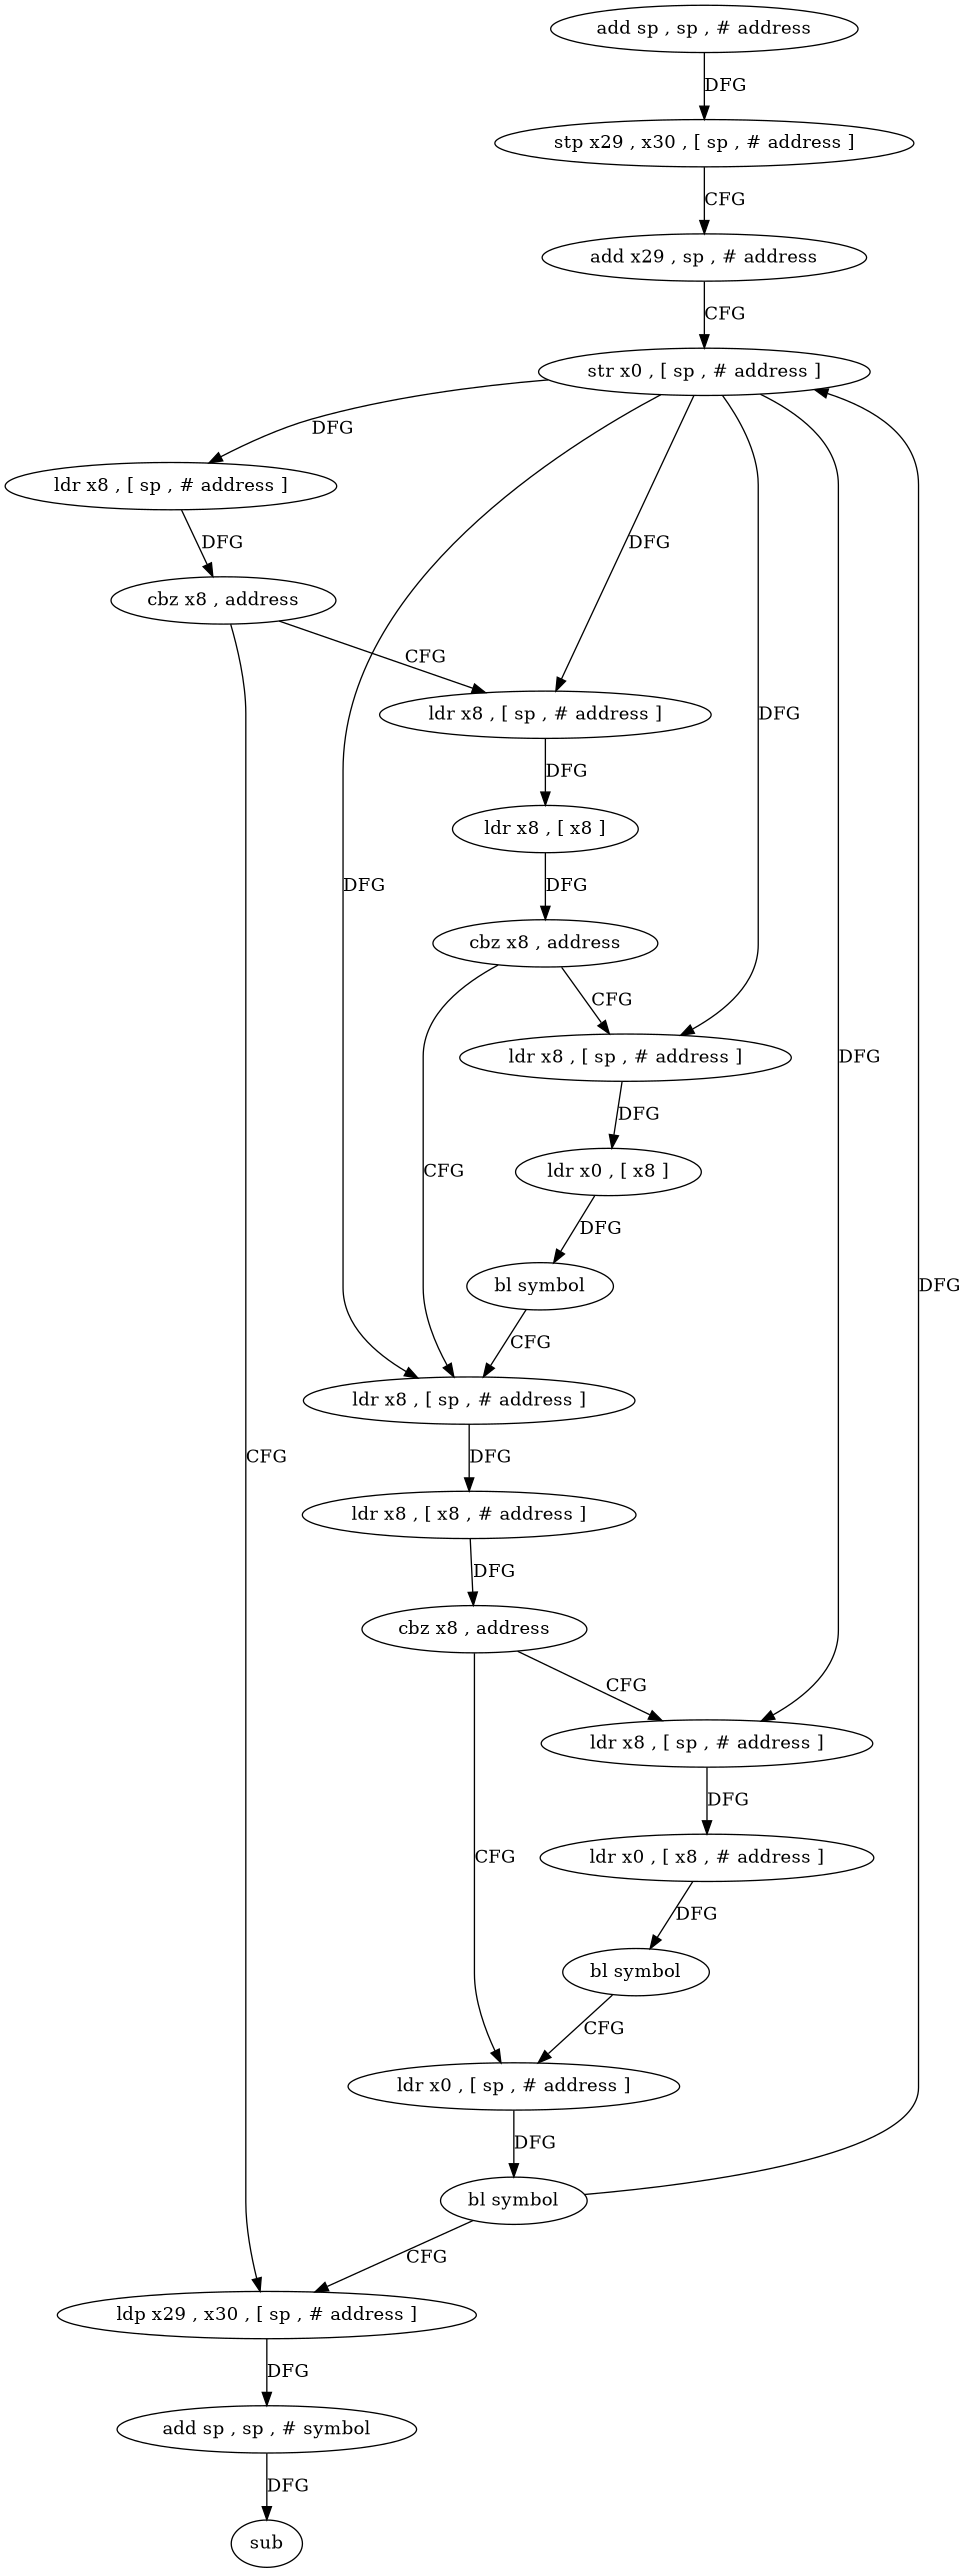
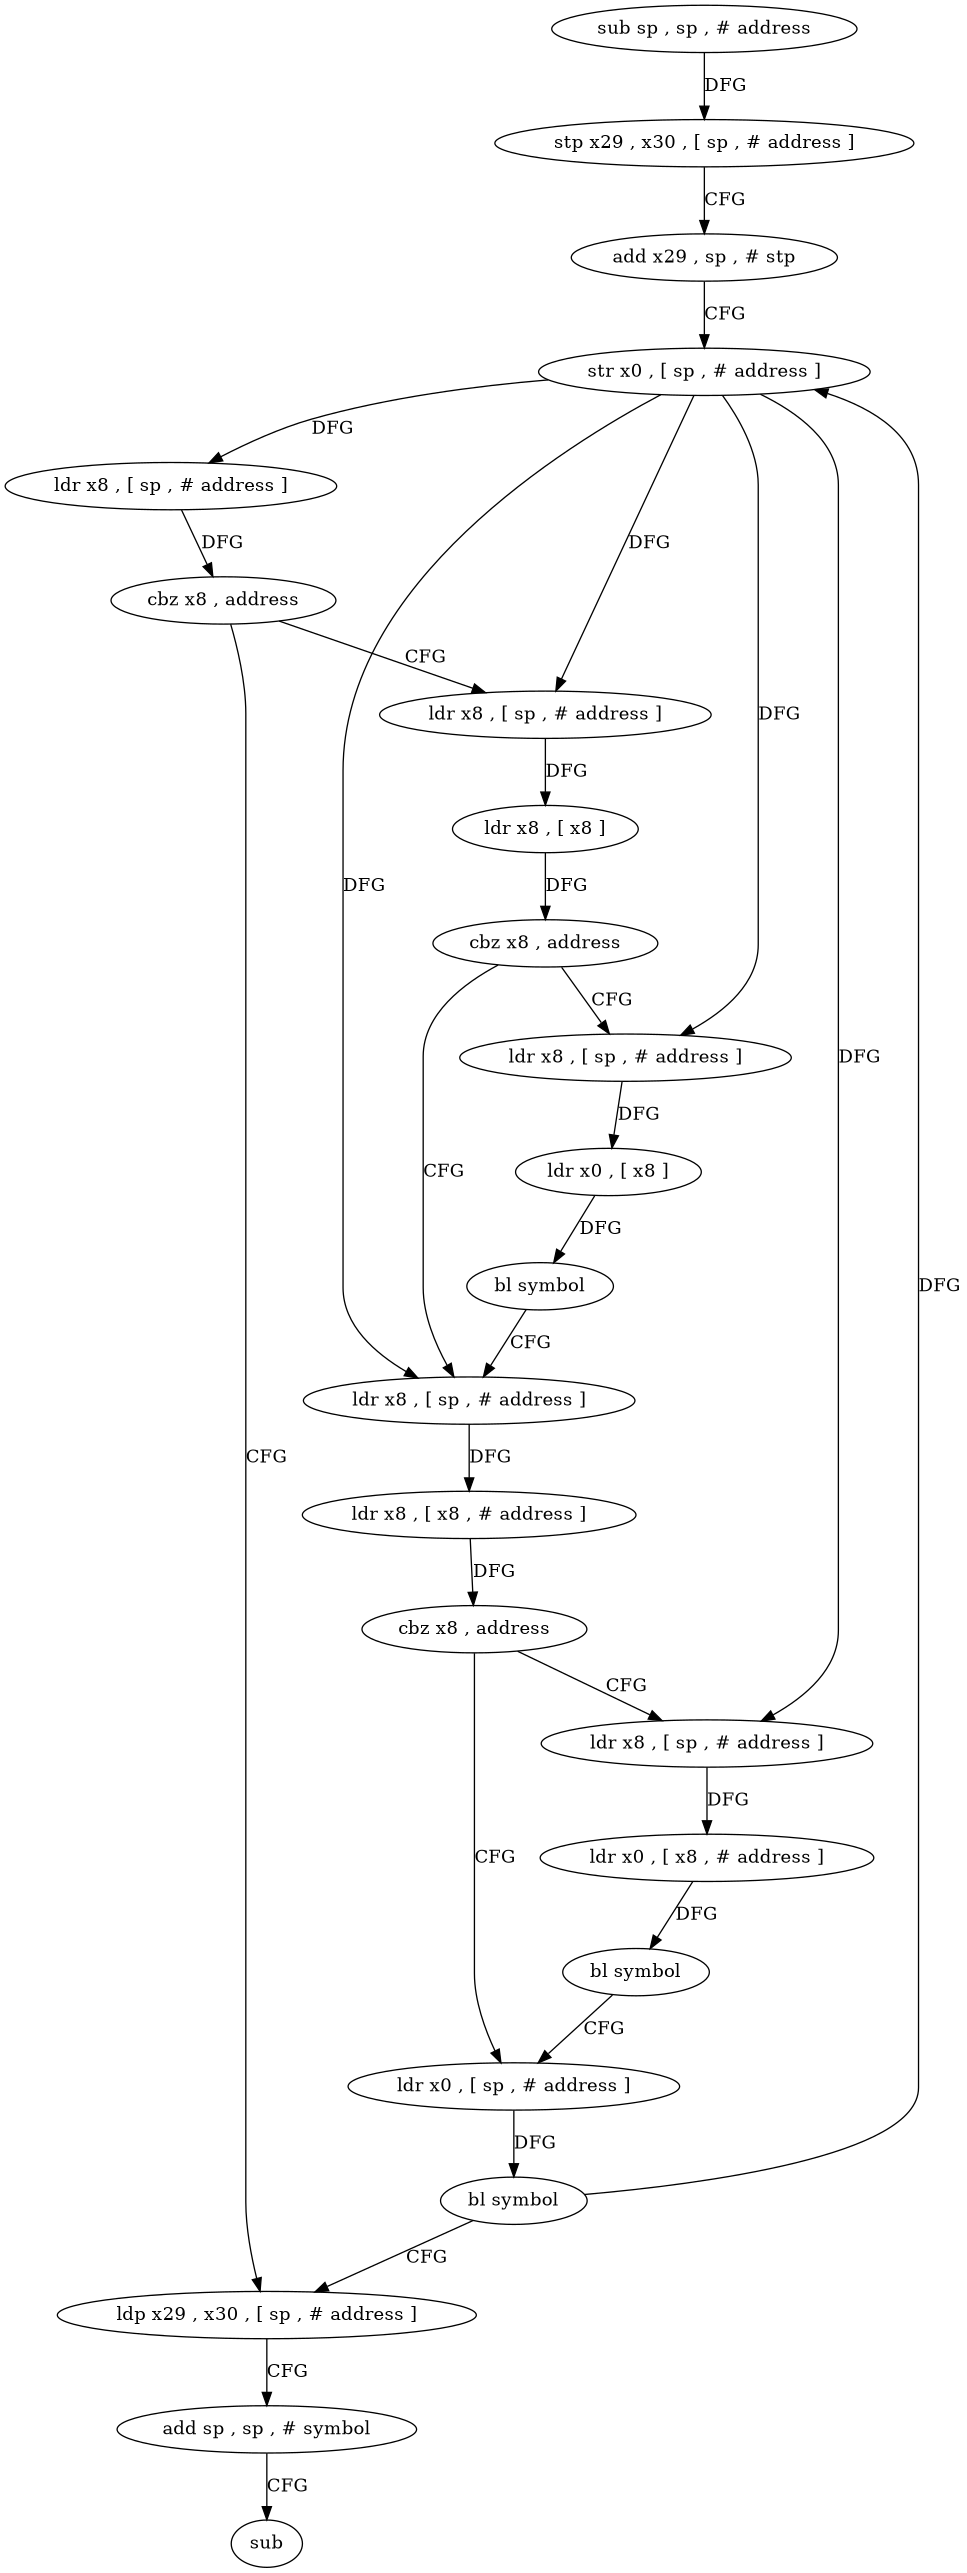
(704, 29) -> (704, 29)
(704, 258) -> (704, 258)
(289, 2372) -> (288, 2372)
(289, 2487) -> (288, 2487)
